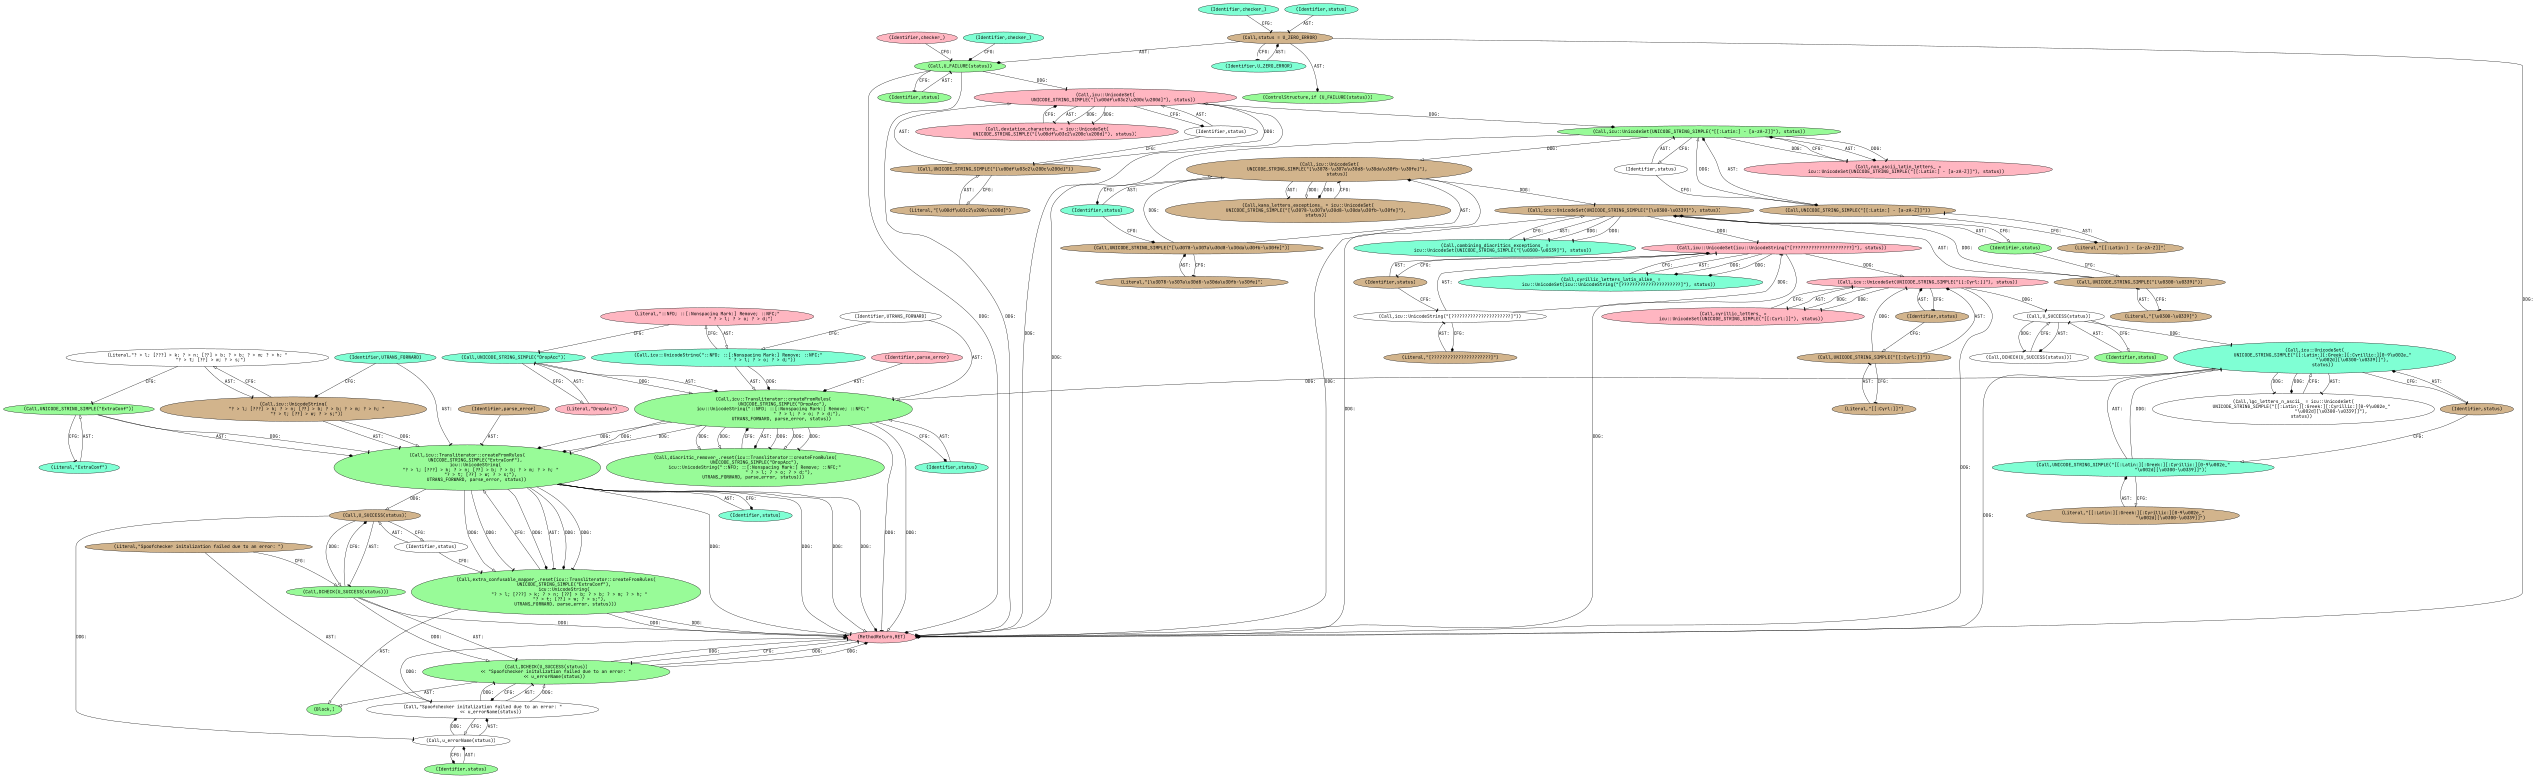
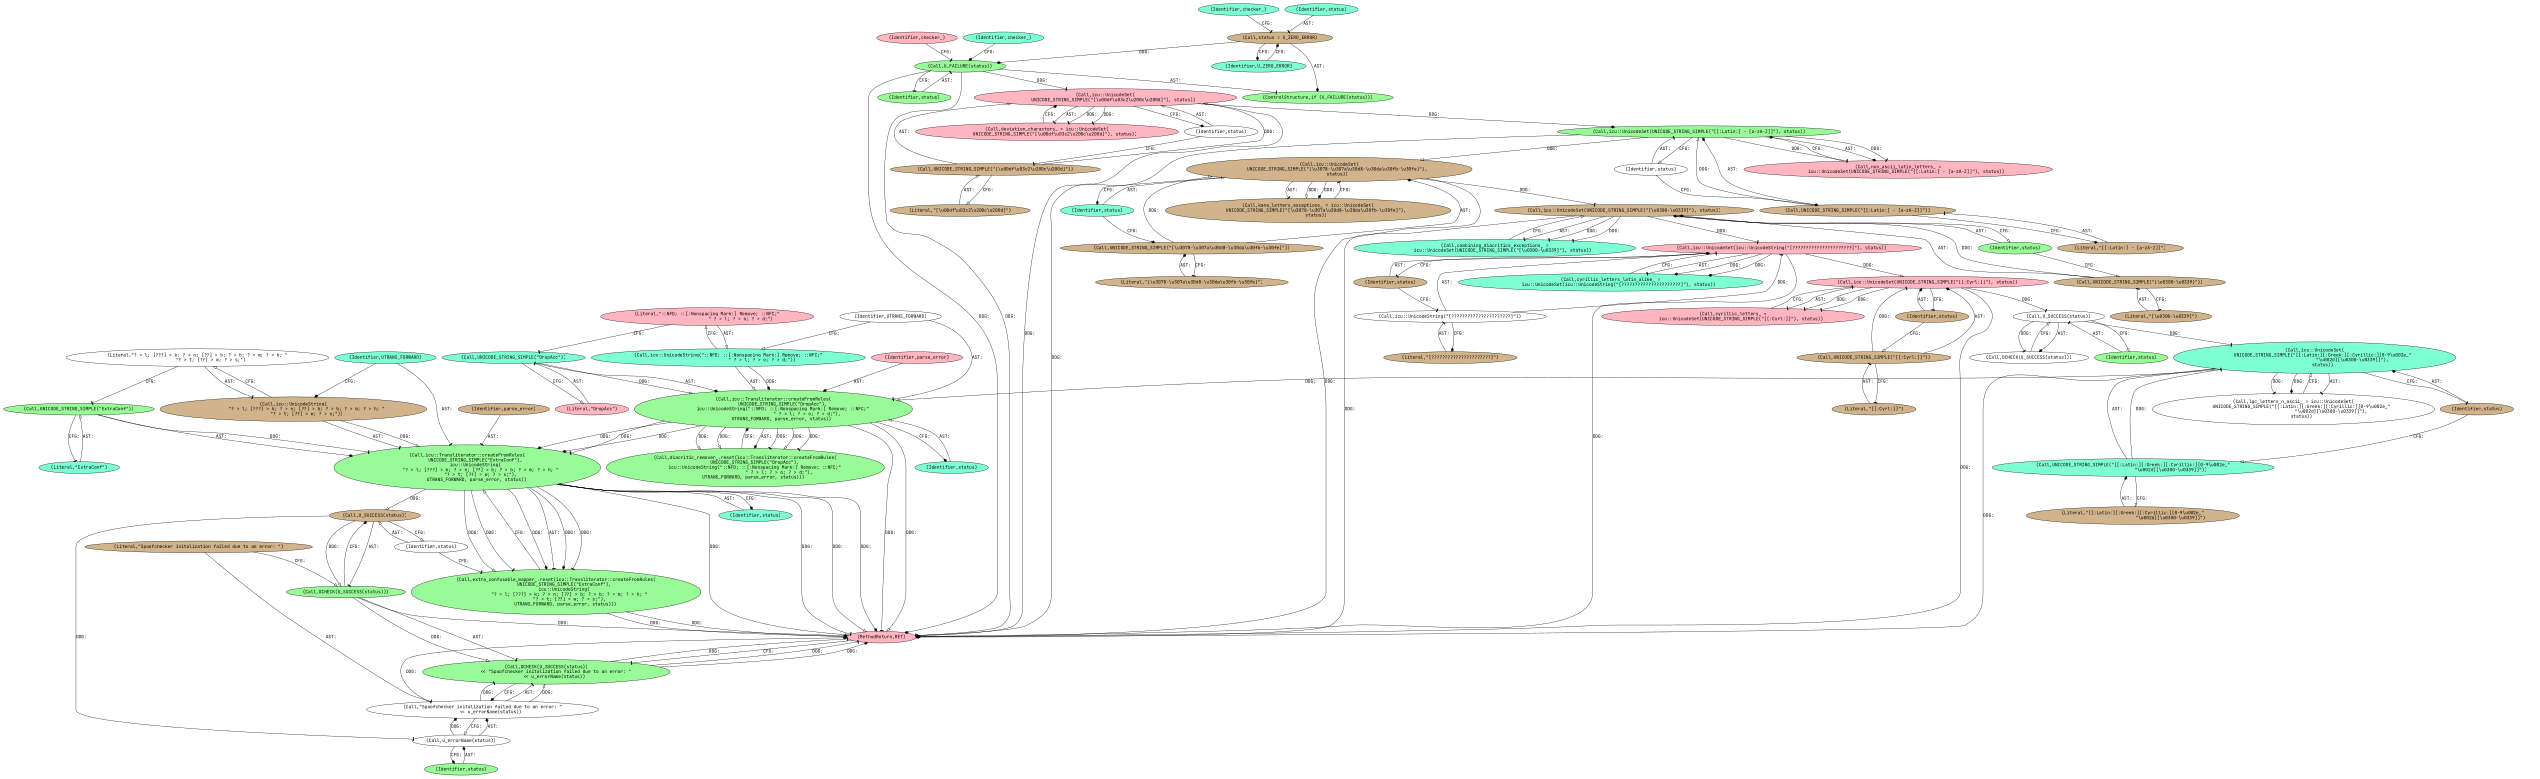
(1260, 49) -> (1260, 49)
(1146, 52) -> (1146, 52)
(1282, 52) -> (1282, 52)
none -> (1137, 80)
(2523, 536) -> none
(324, 710) -> none
